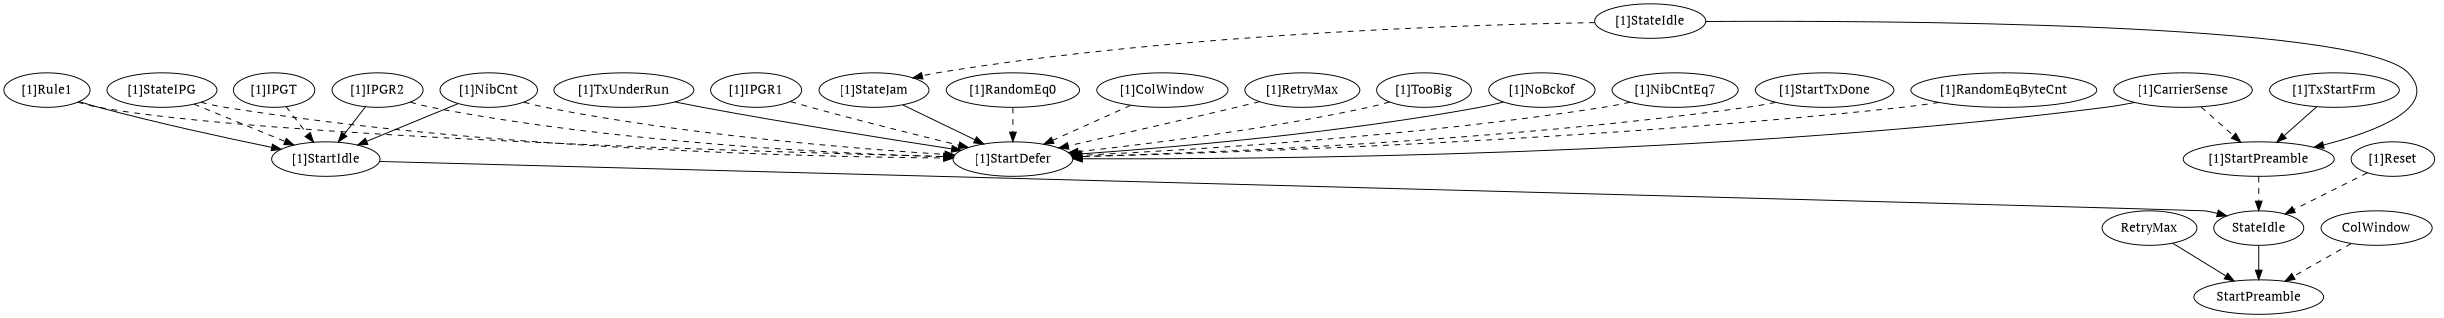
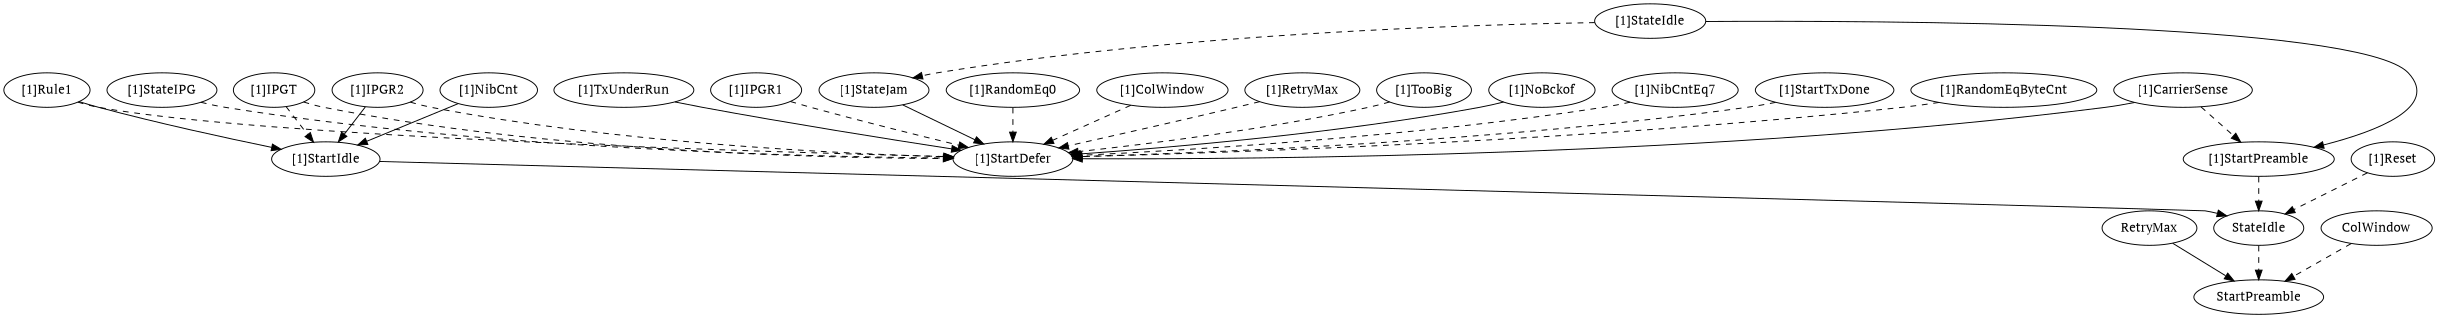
(2334, 90) -> none
(223, 116) -> none
(733, 136) -> (462, 129)
(2259, 258) -> (2259, 258)
